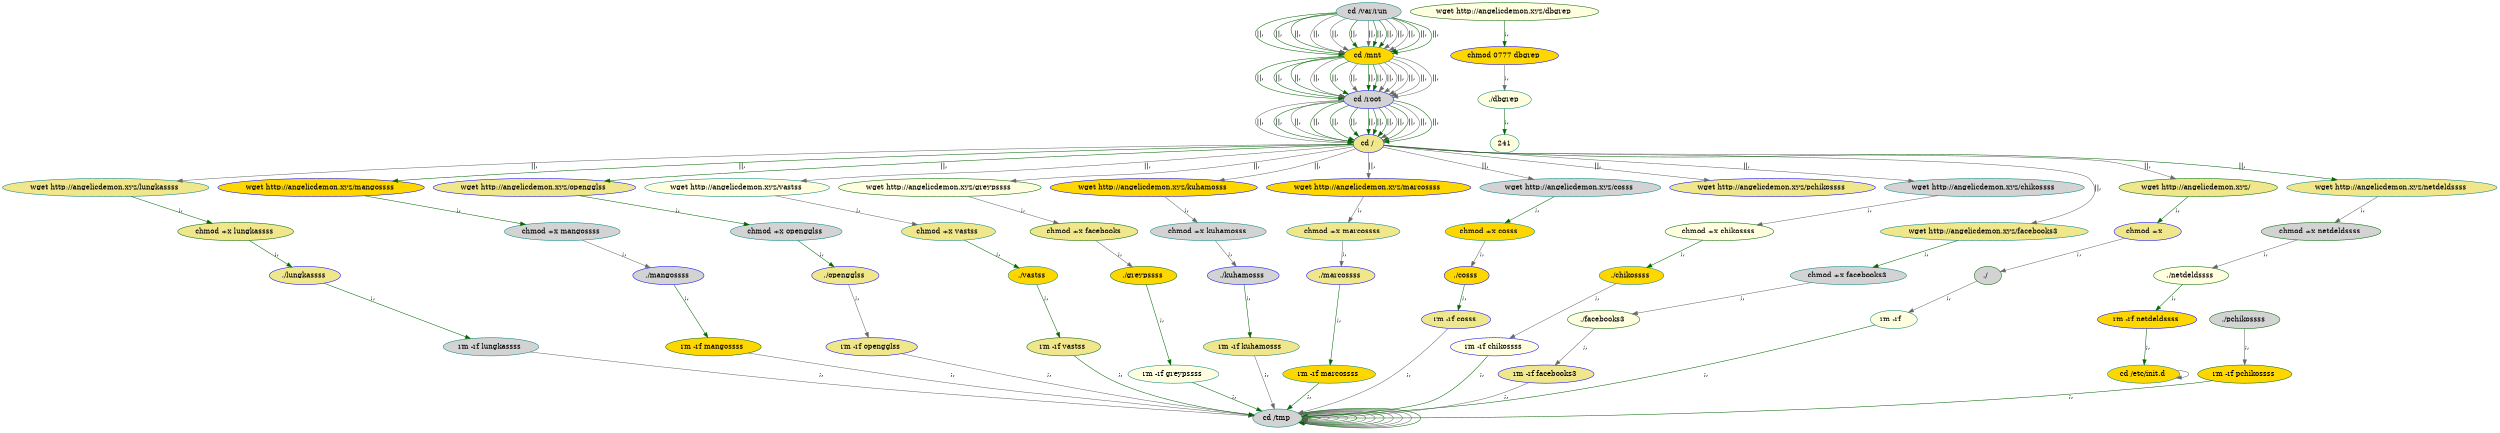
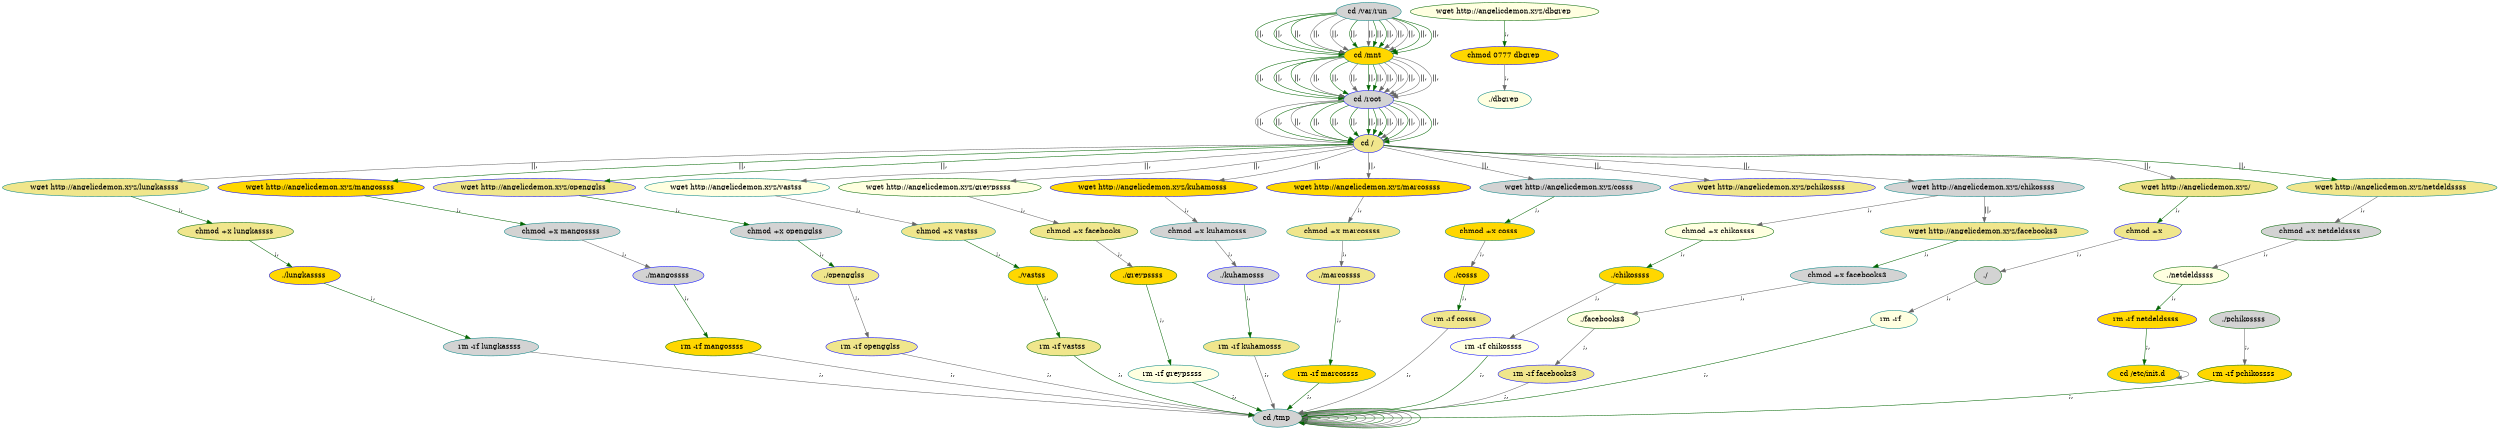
(1505, 144) -> none
(1838, 158) -> (1984, 207)
(305, 276) -> (305, 276)
